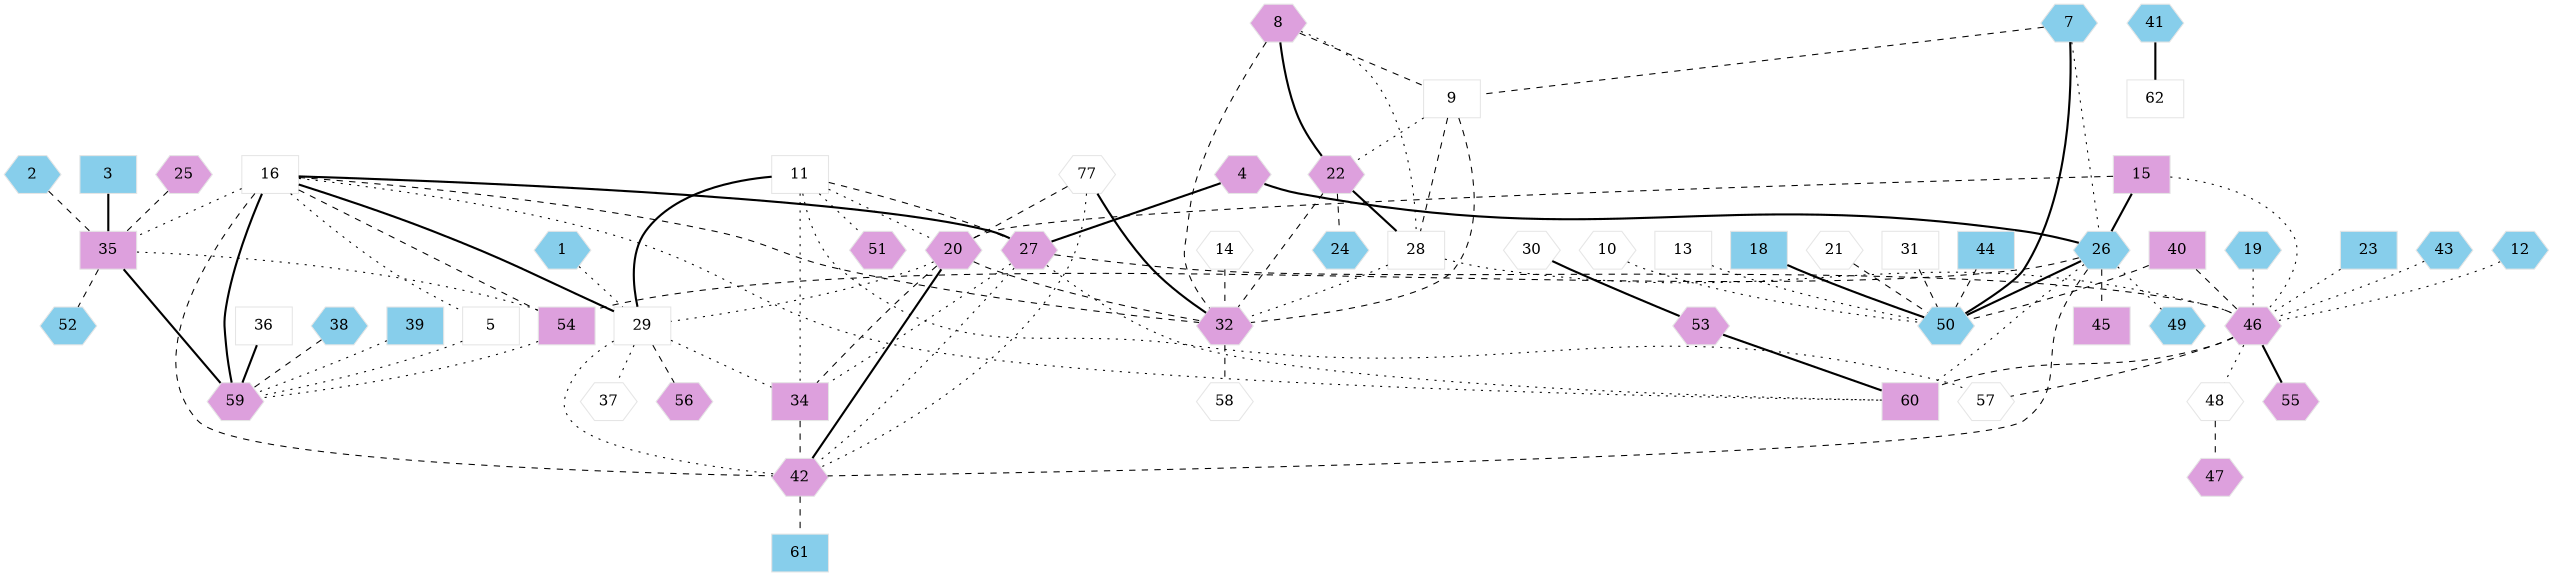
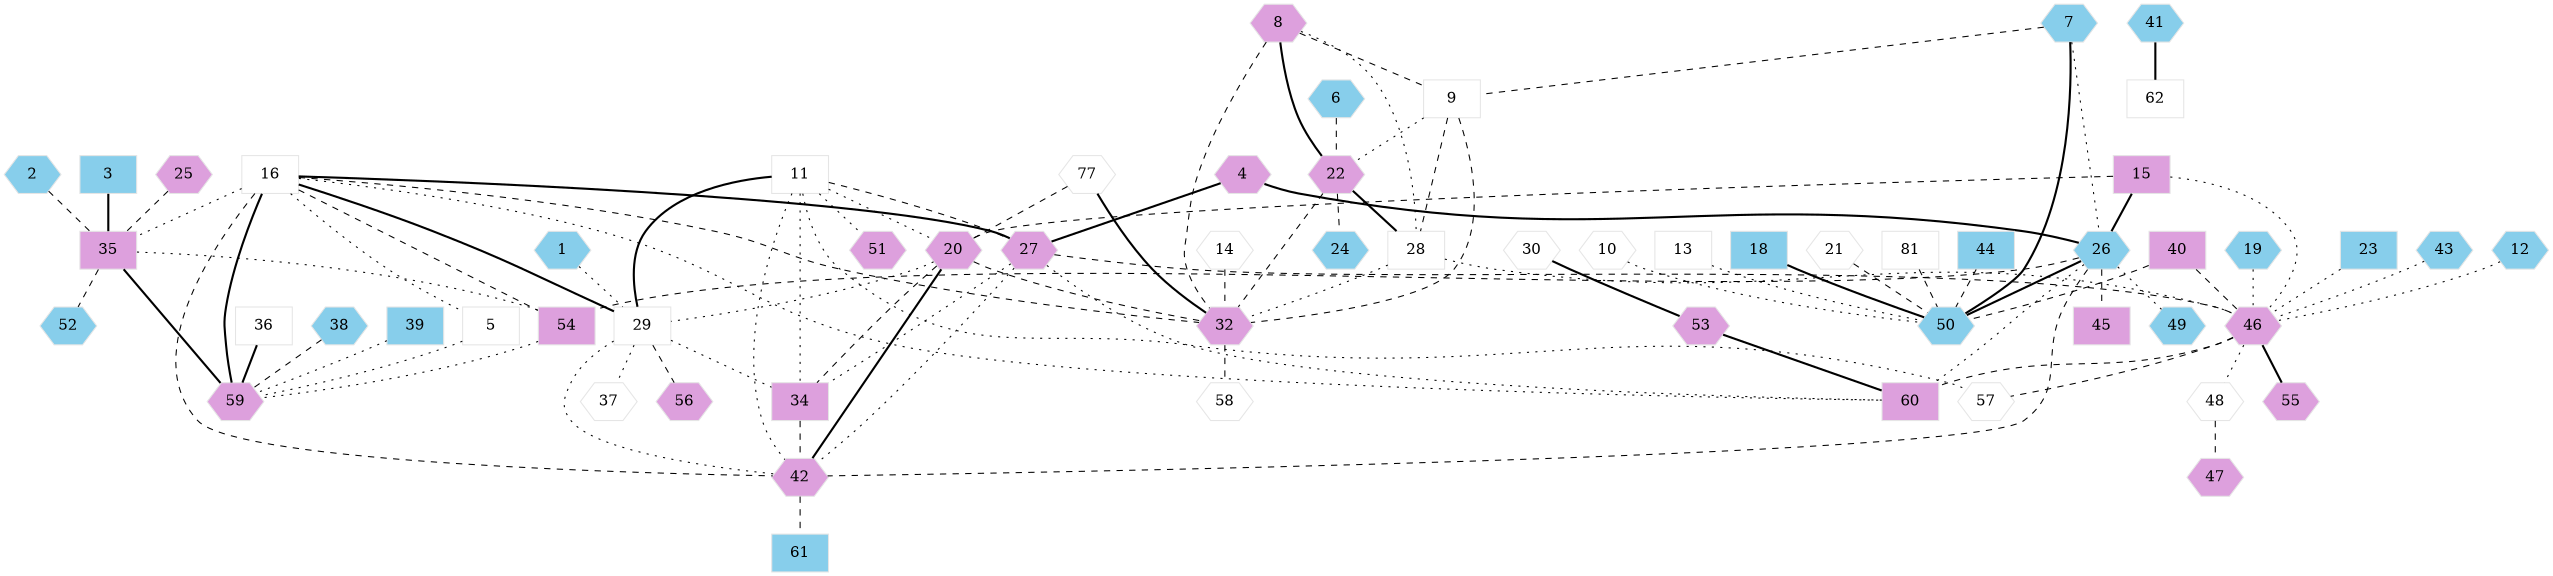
none -> (1336, 99)
(1910, 250) -> (1910, 250)
(981, 367) -> (756, 327)
